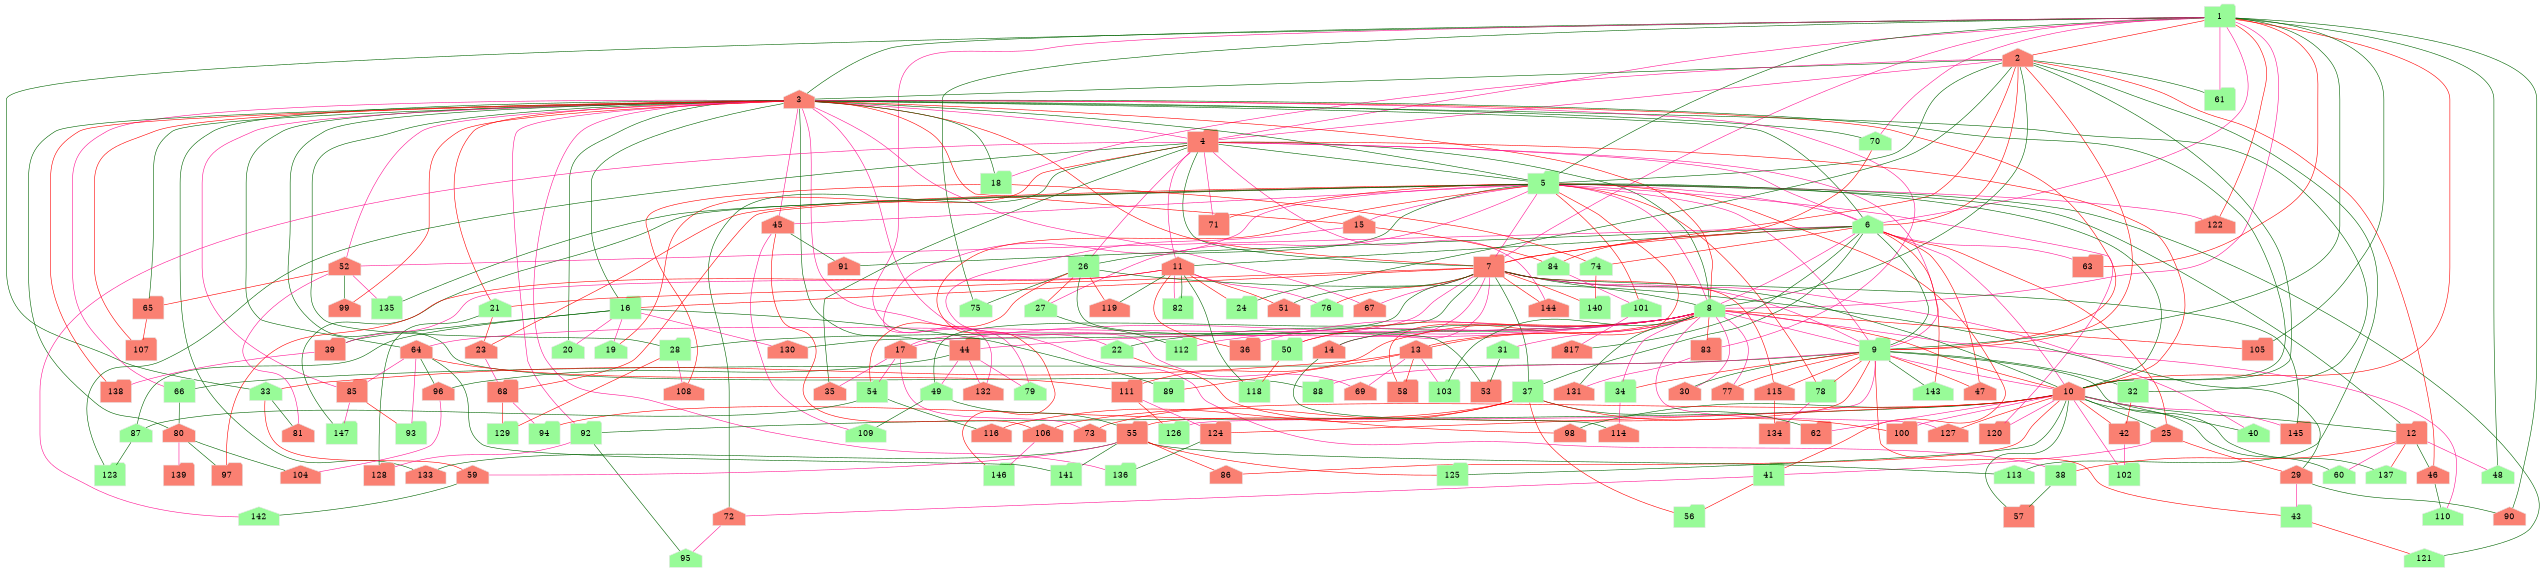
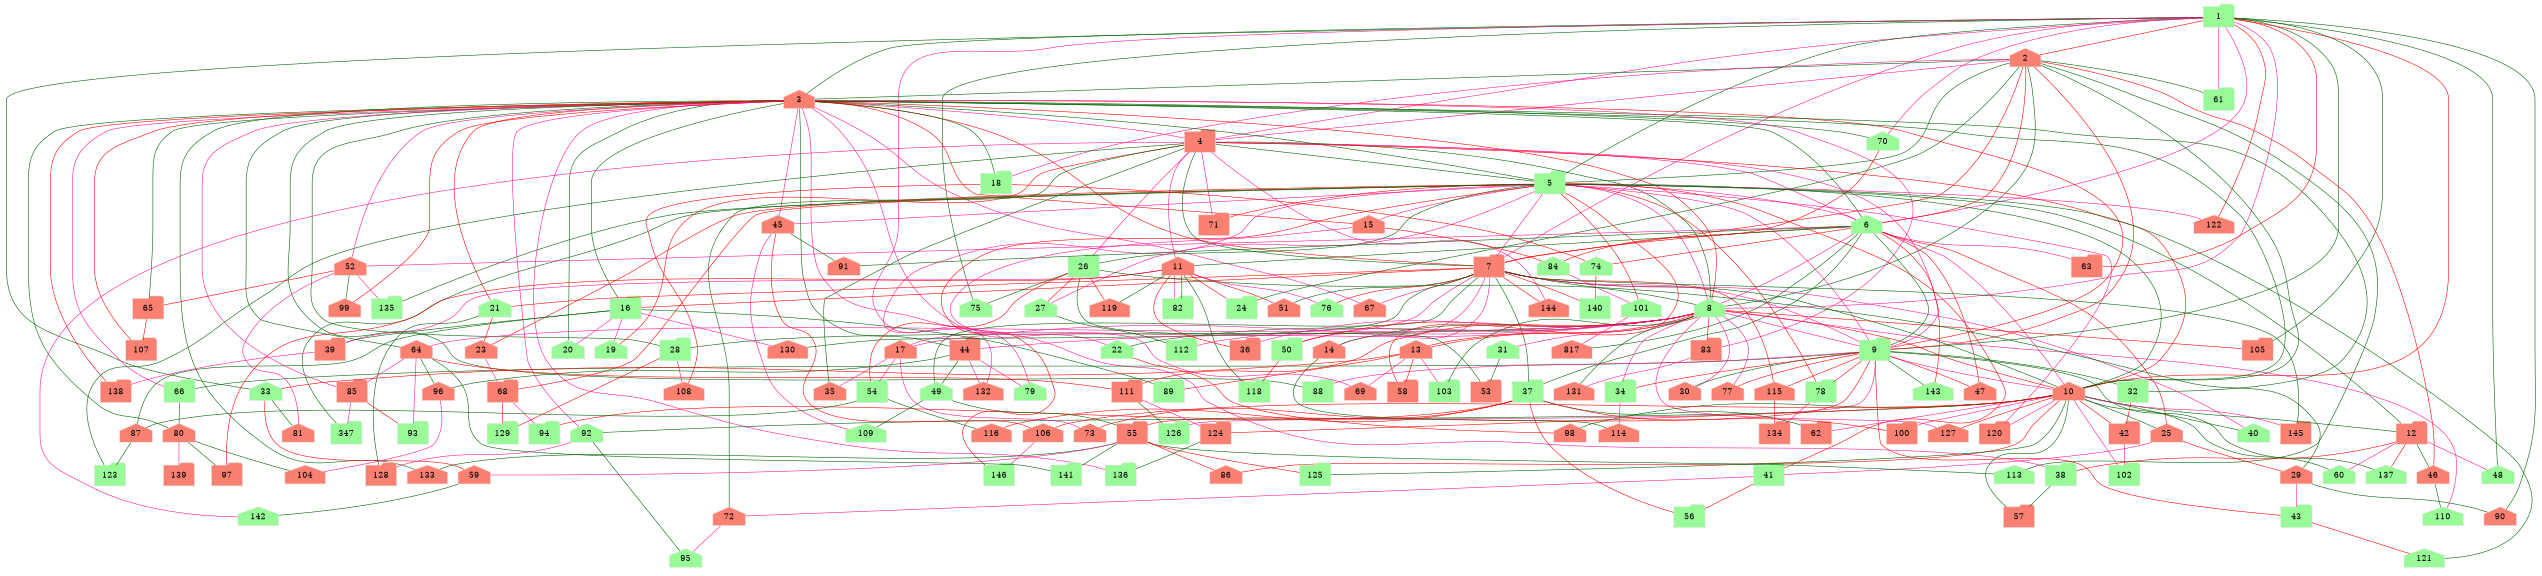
(951, 371) -> (951, 371)
(1151, 413) -> (1151, 413)
(136, 434) -> (136, 434)
(342, 434) -> (346, 434)
(586, 434) -> (587, 434)
